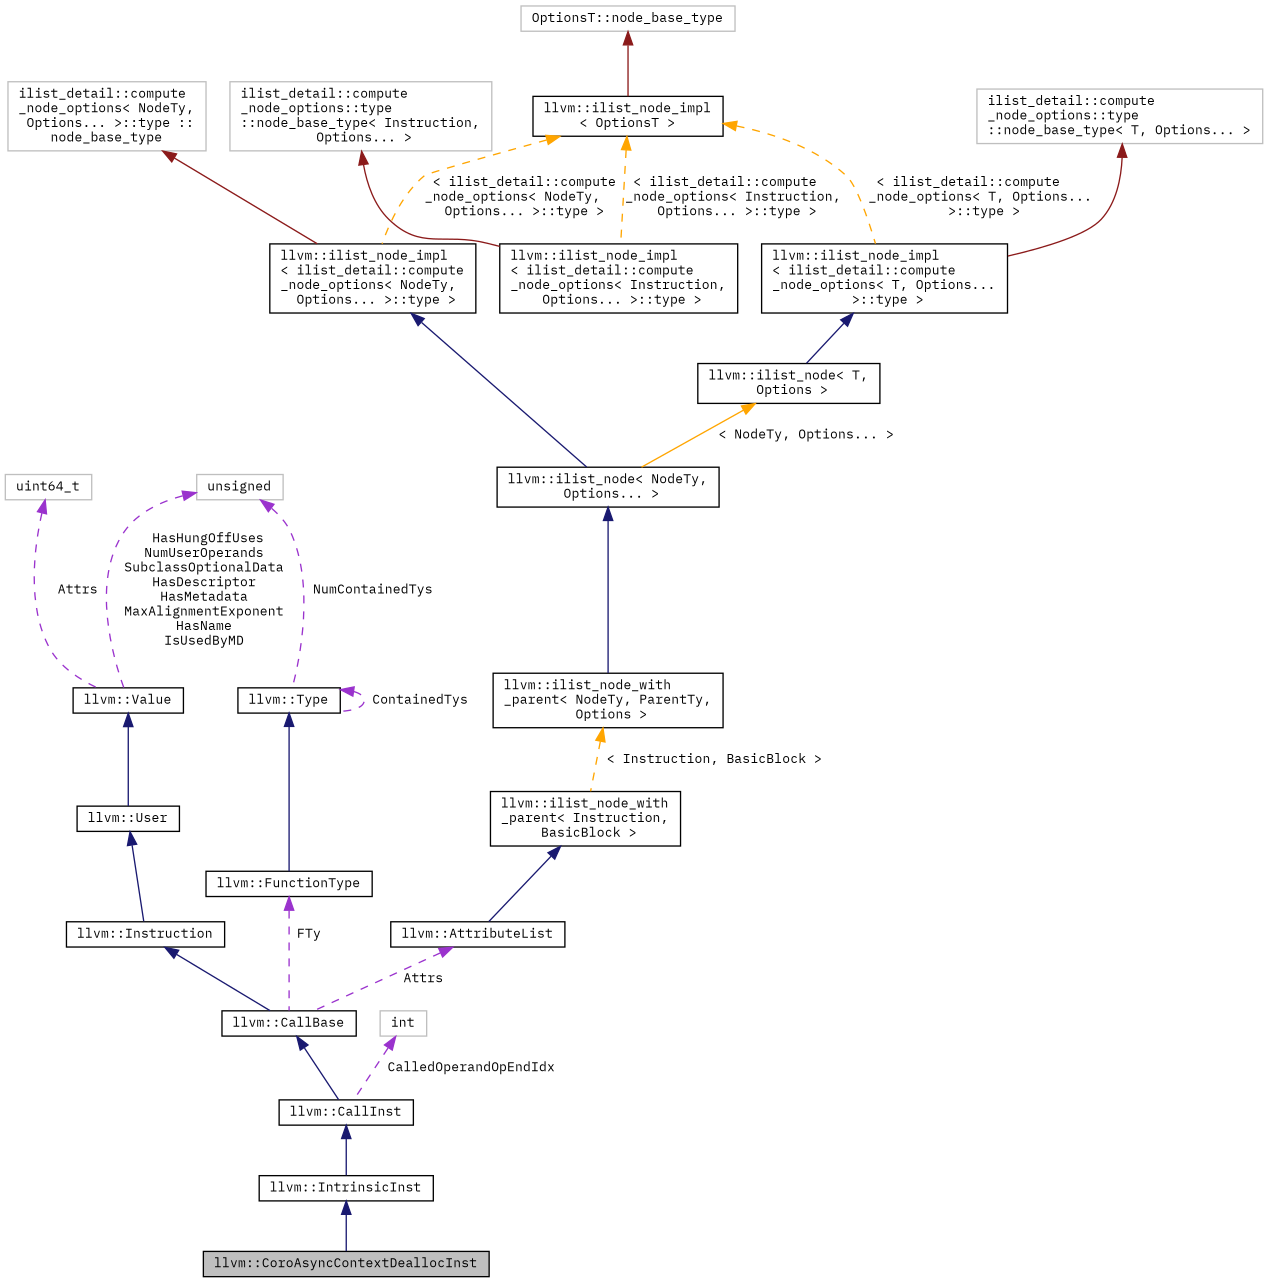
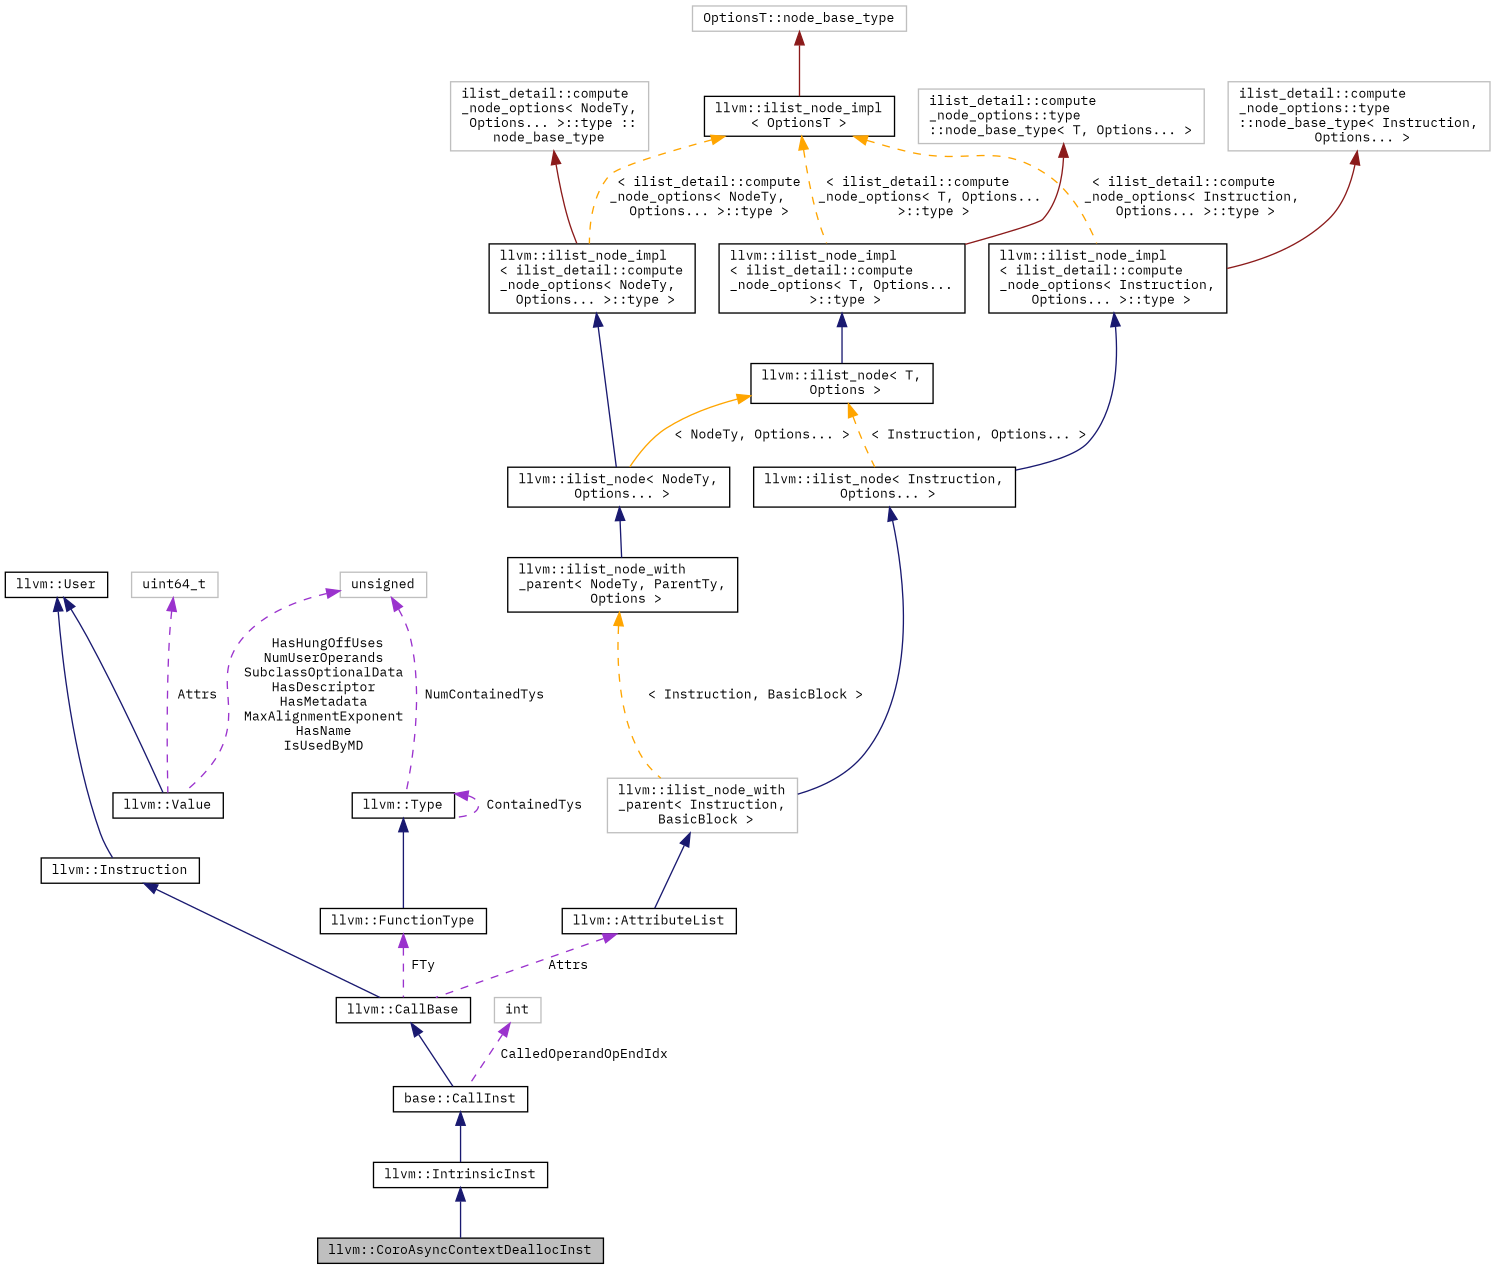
none -> (885, 487)
(128, 766) -> (119, 700)
(585, 819) -> (702, 805)
(346, 1113) -> (461, 1099)
